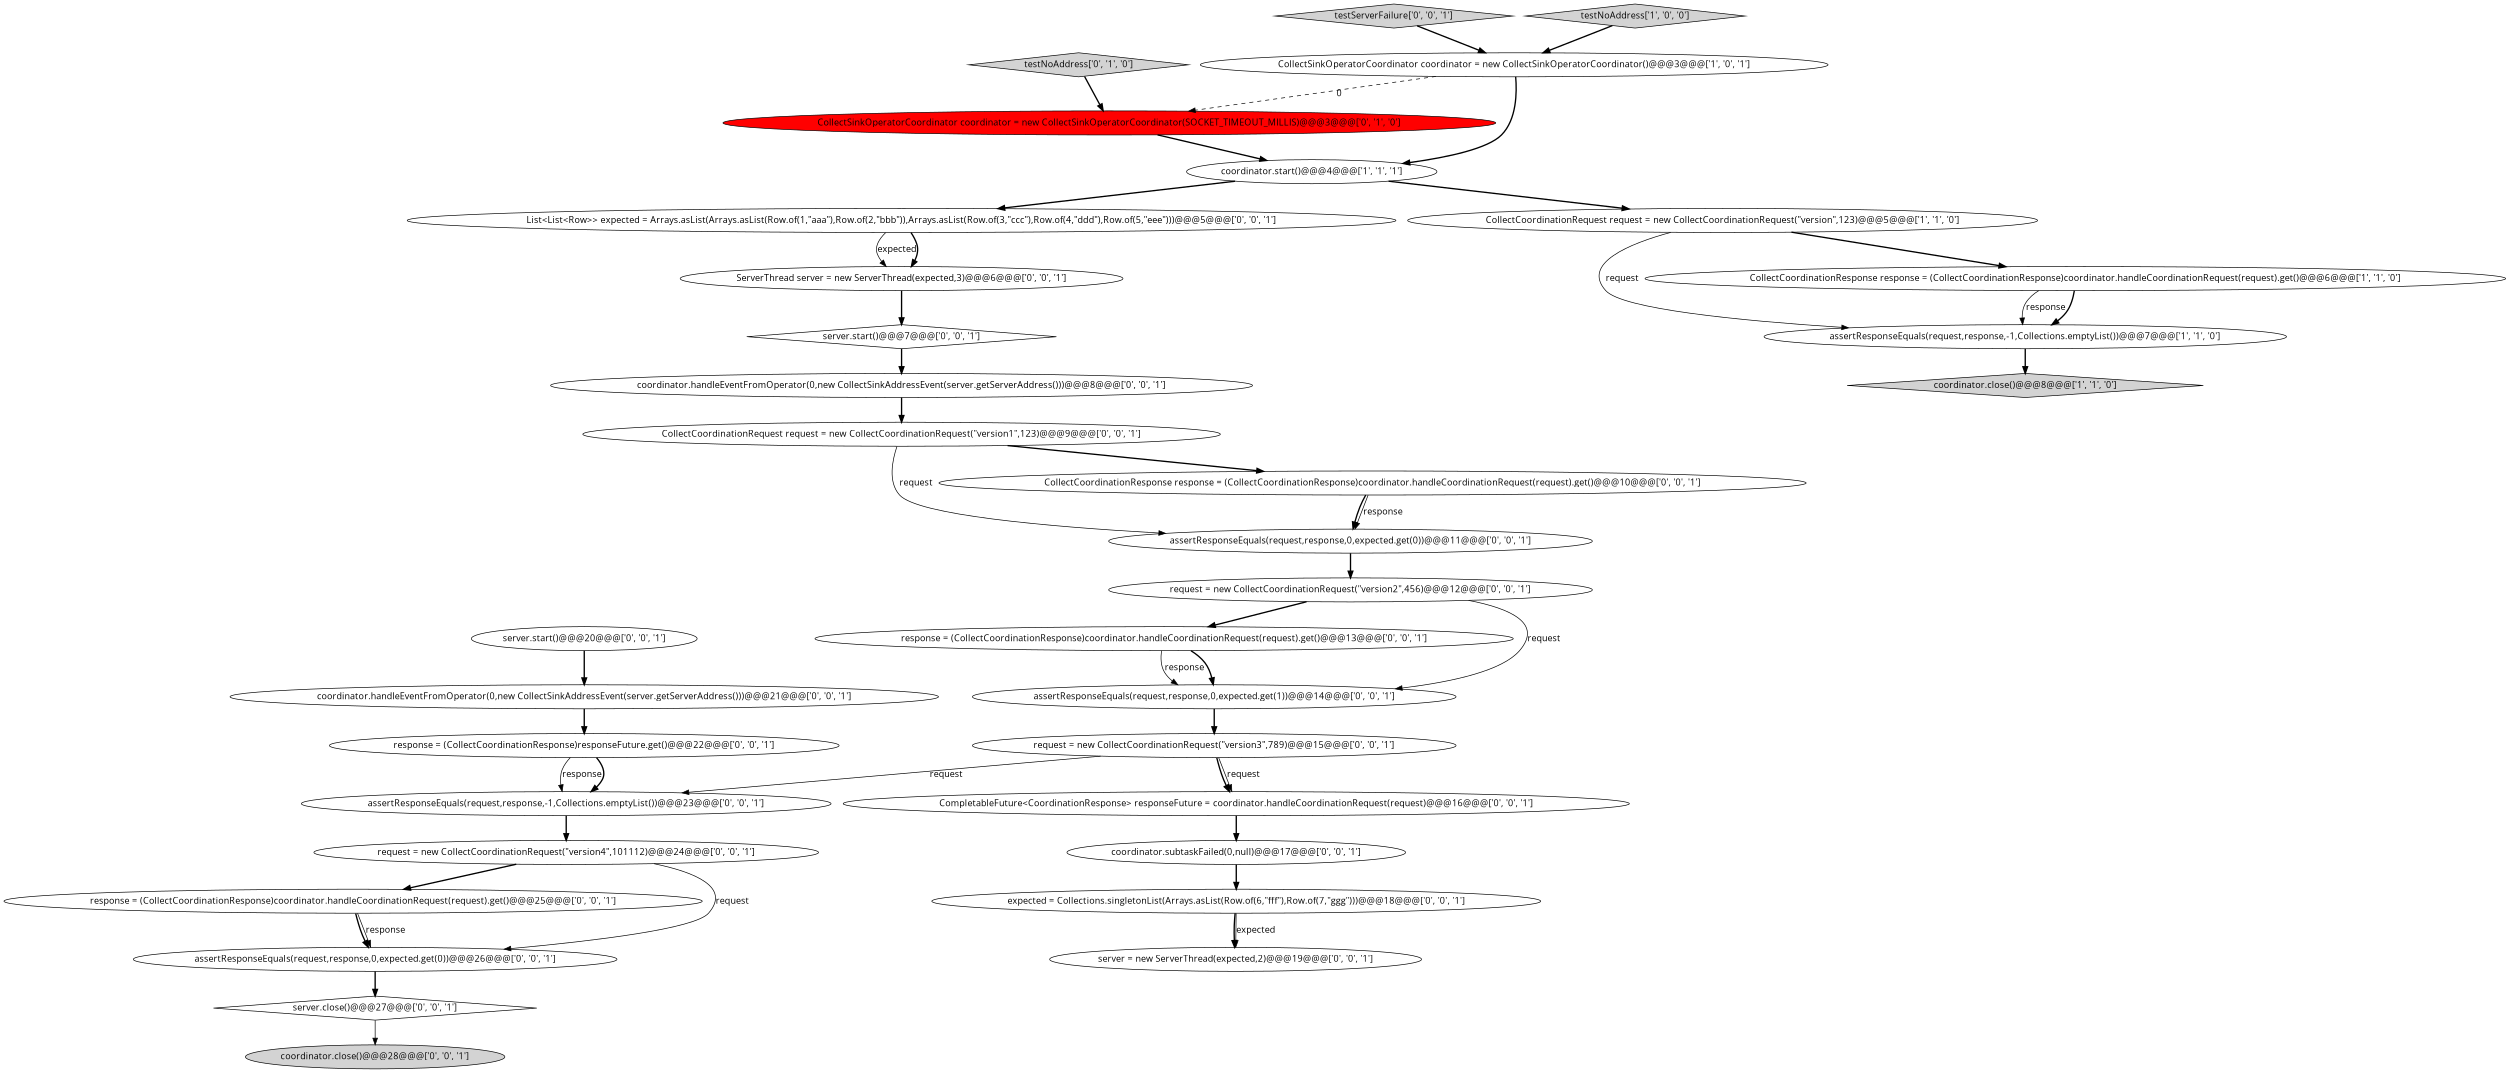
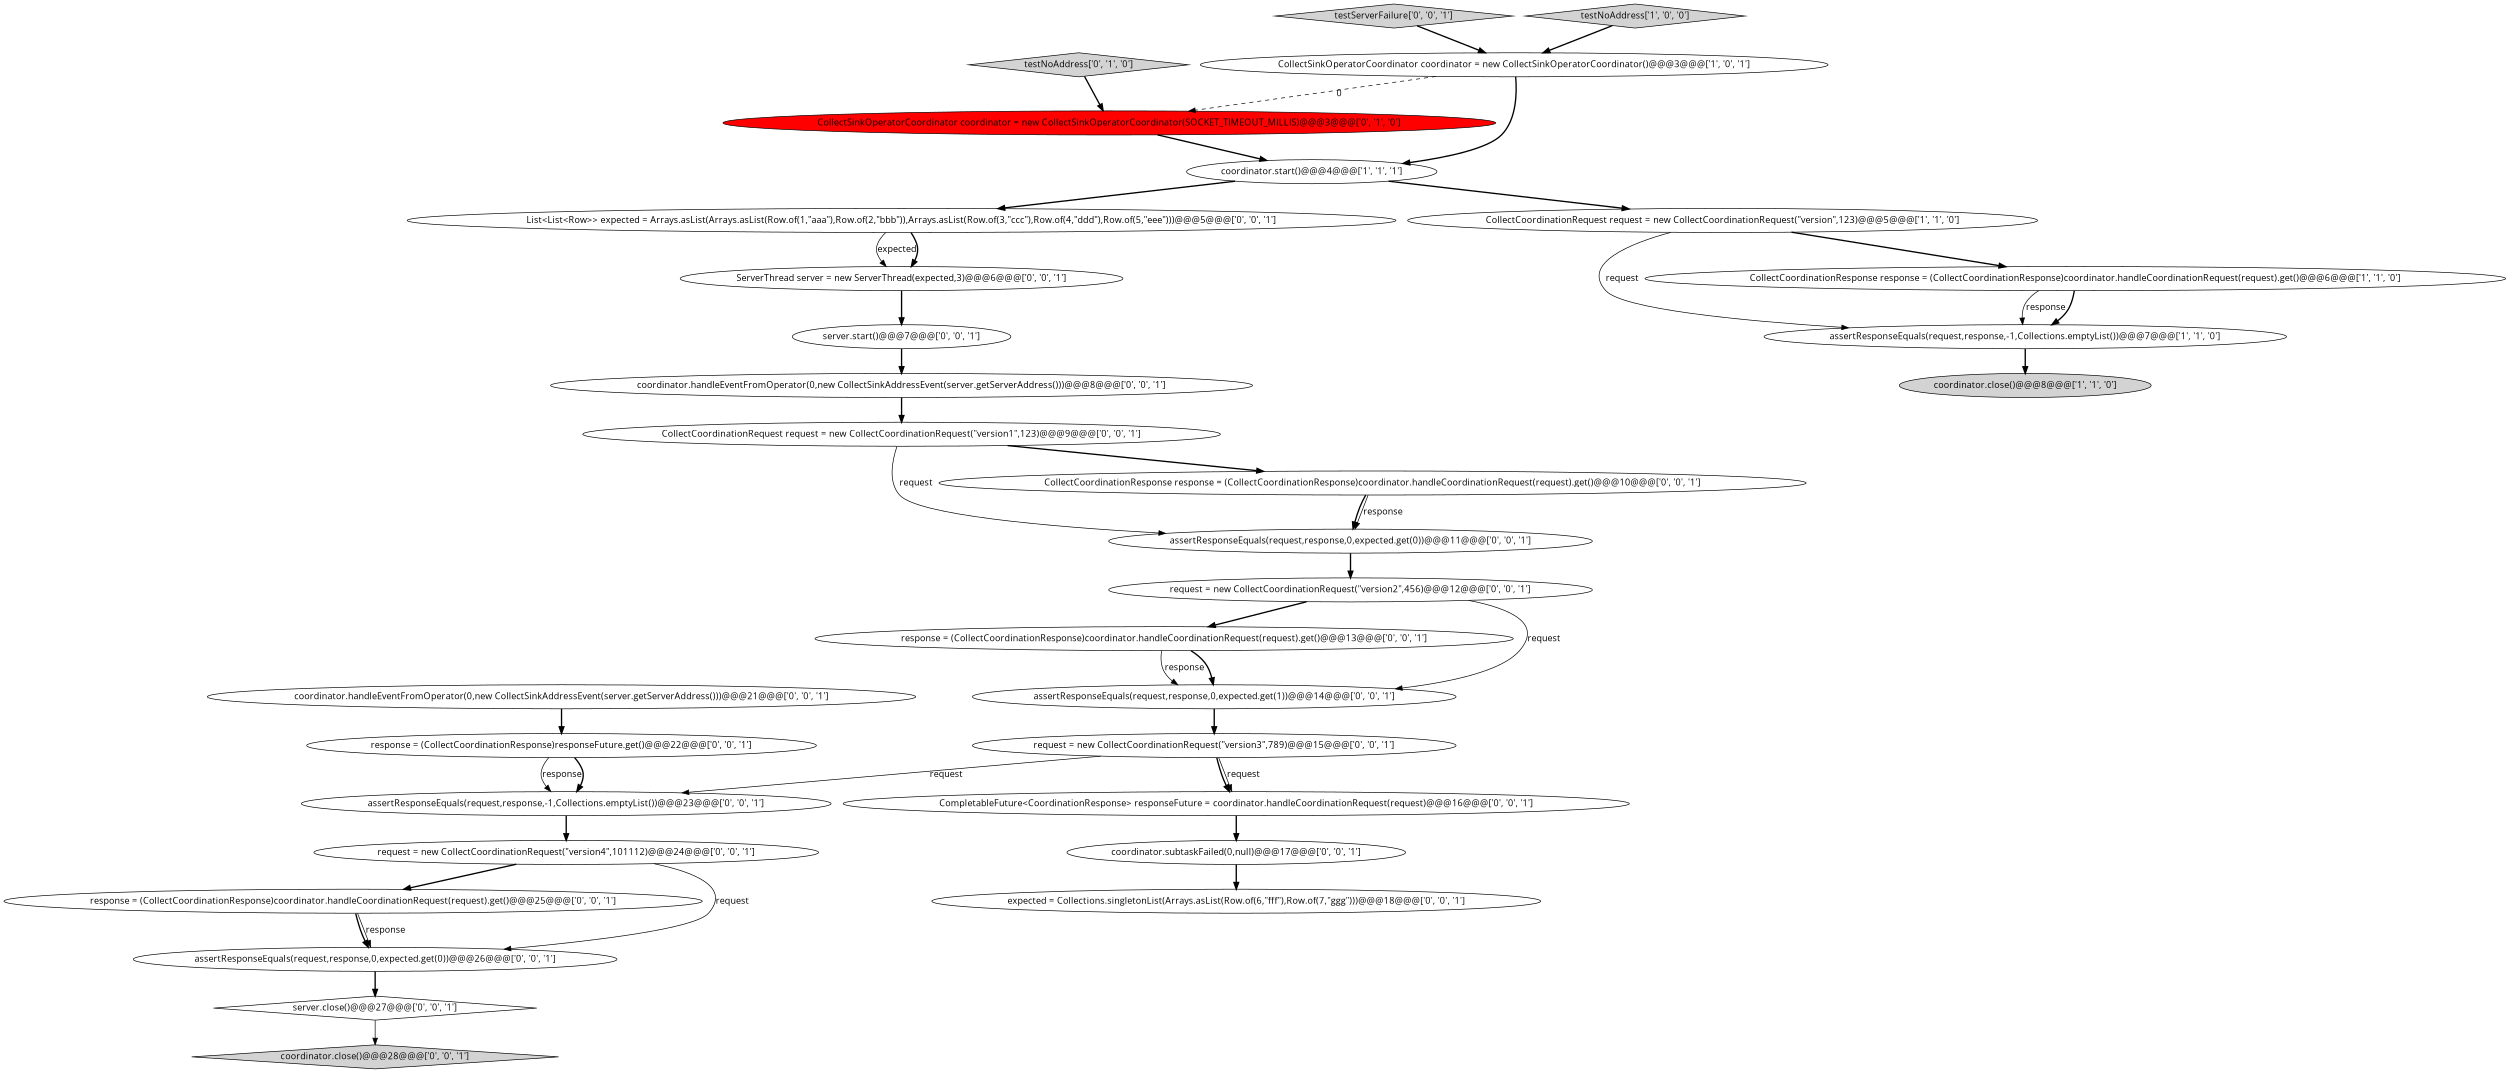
(902, 337) -> (902, 337)
(2025, 385) -> (2025, 385)
(584, 639) -> none
(1236, 959) -> none
(375, 1057) -> (375, 1057)
